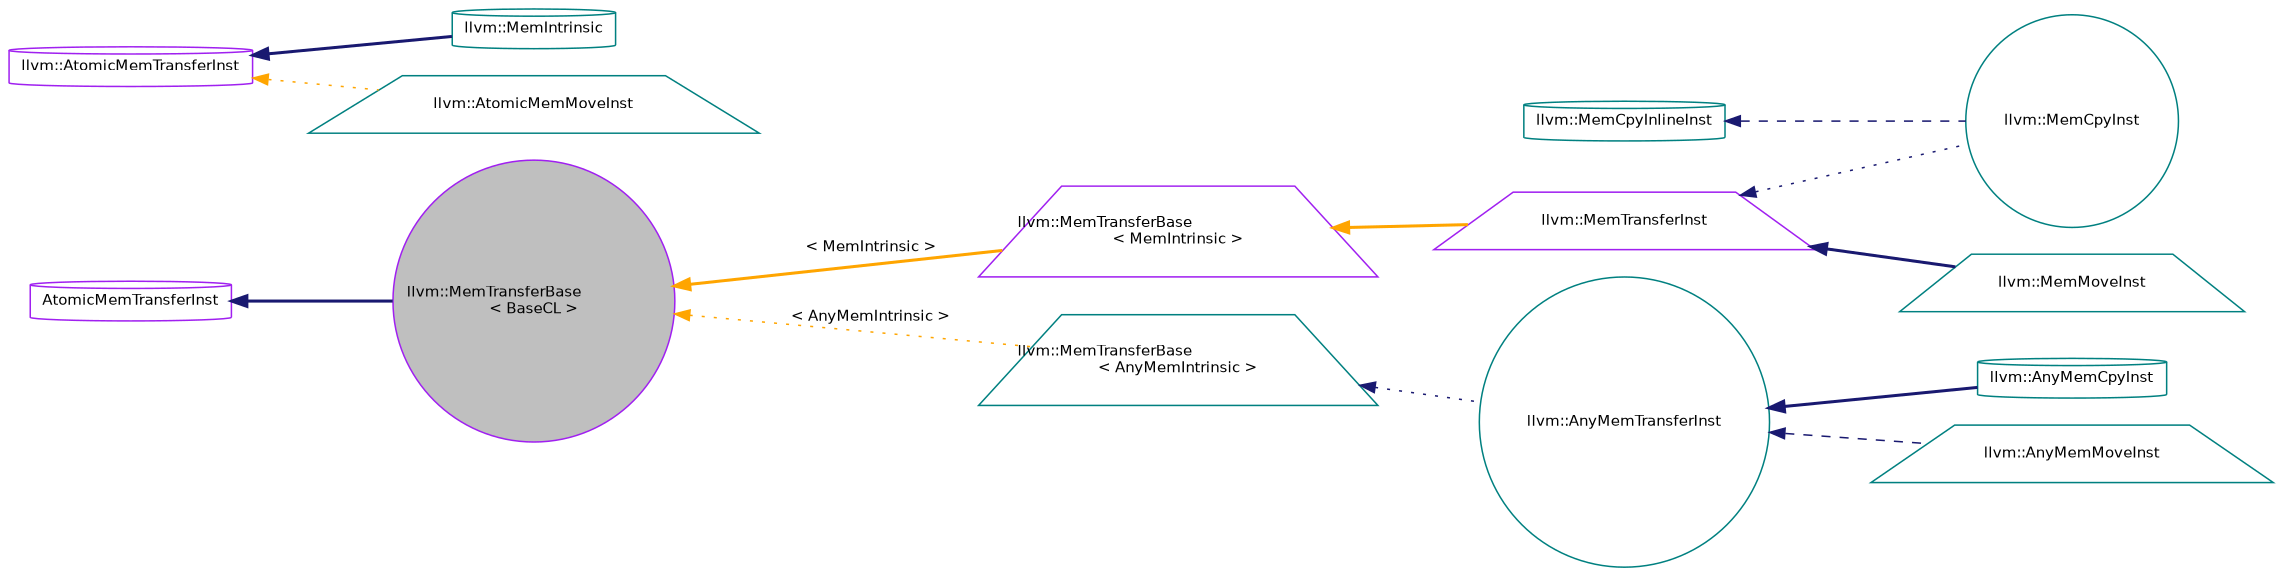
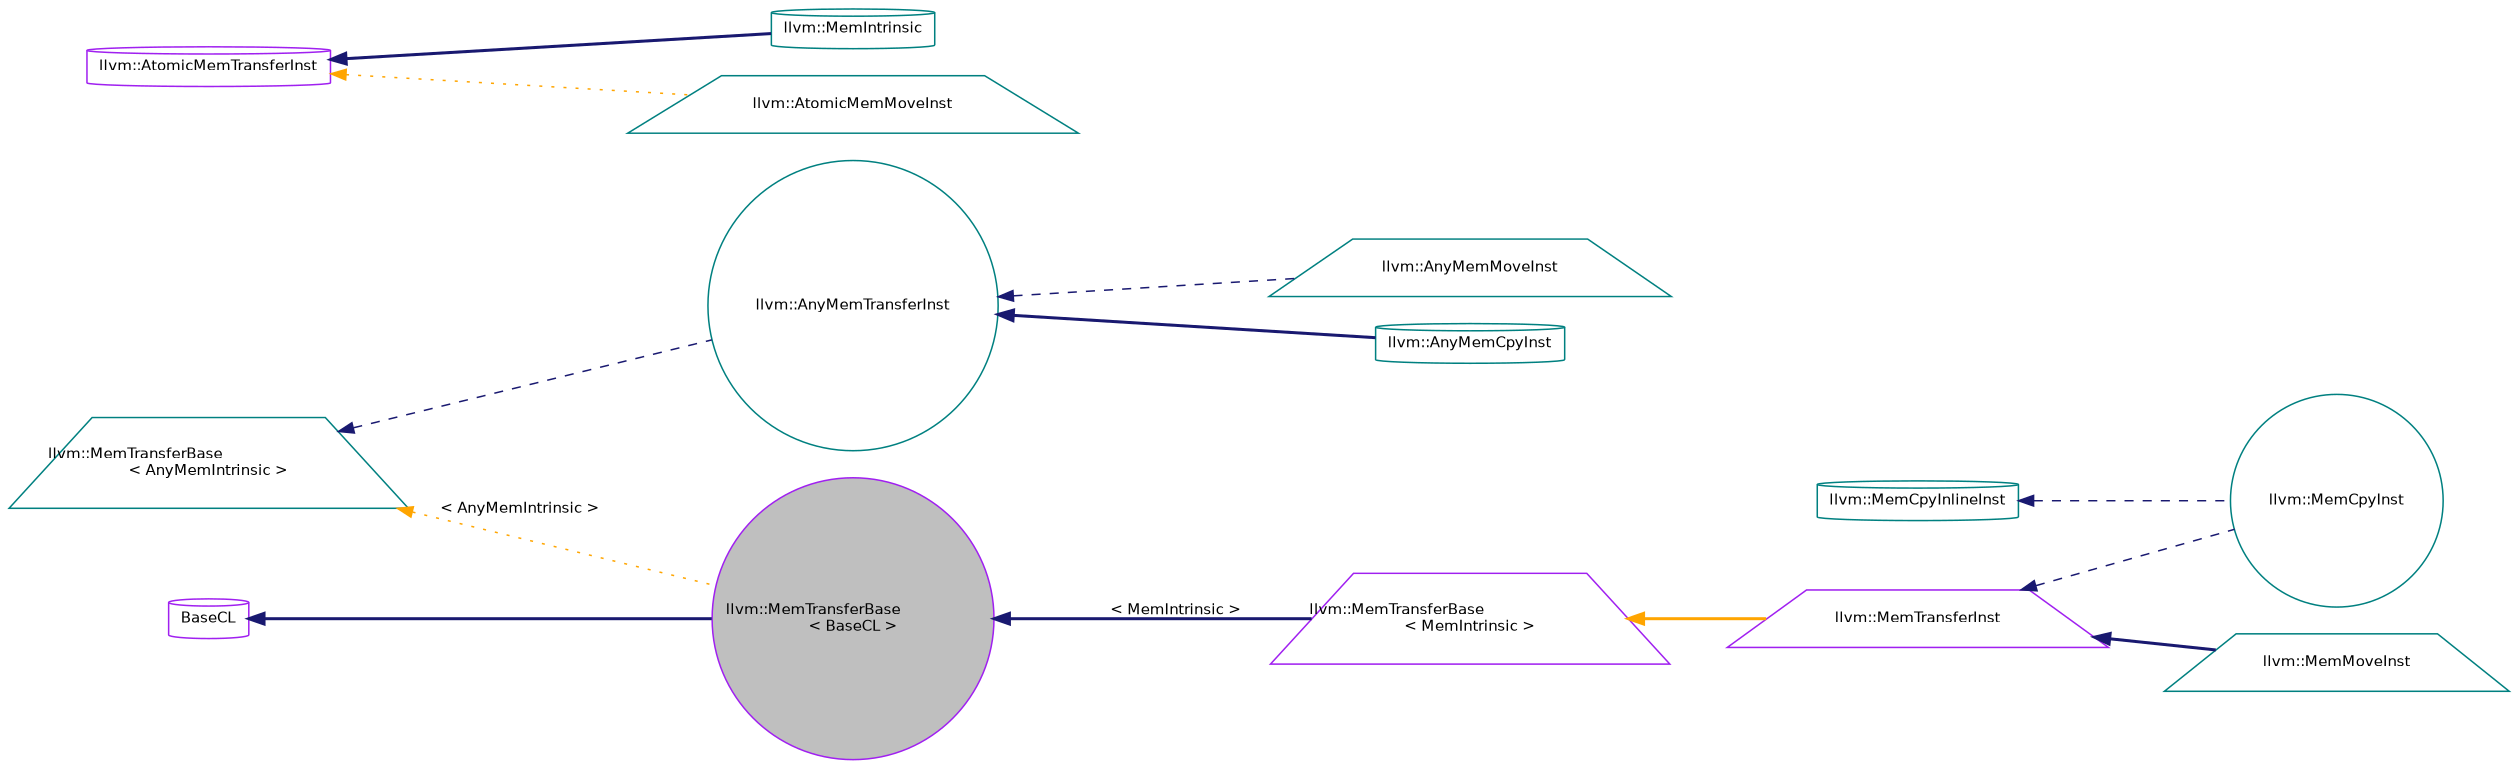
(1862, 168) -> (2135, 557)
(846, 267) -> (1161, 619)
(131, 301) -> (209, 619)
(861, 331) -> (564, 549)
(1428, 395) -> (533, 384)
